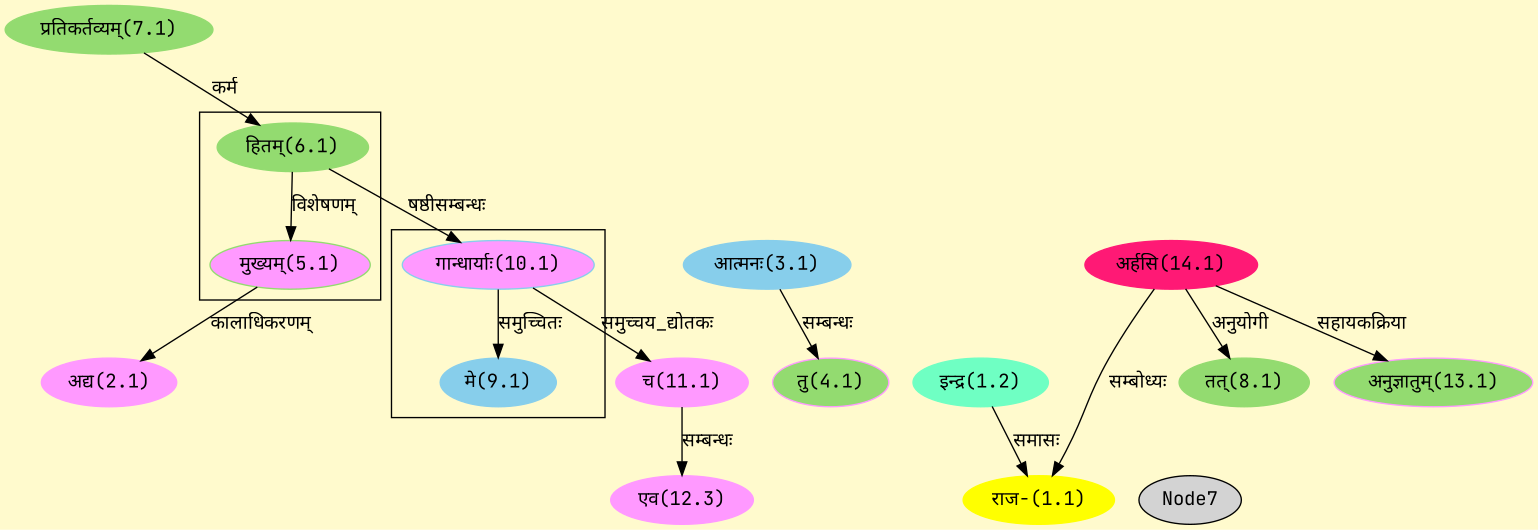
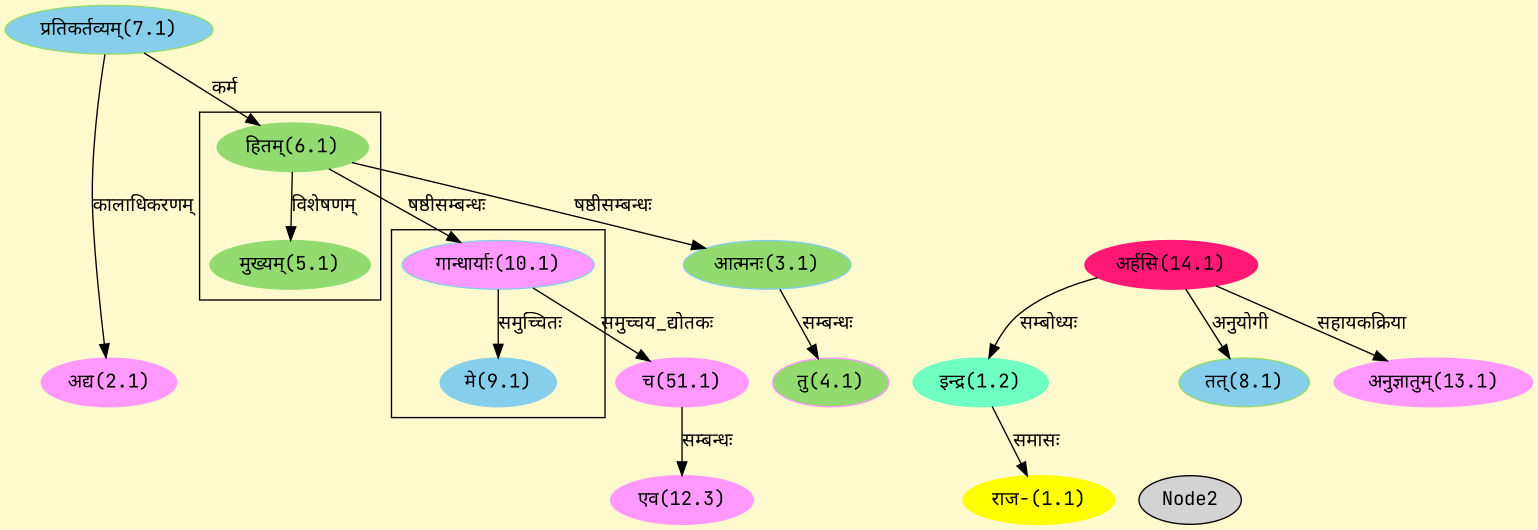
(109, 30) -> (109, 30)
none -> (522, 203)
(290, 265) -> (290, 265)
(767, 265) -> (767, 265)
(205, 320) -> (92, 199)
(1101, 373) -> (1039, 301)
(682, 382) -> (682, 382)
(1244, 382) -> (1244, 382)
(1433, 382) -> (1433, 382)
(1190, 500) -> (1190, 500)
